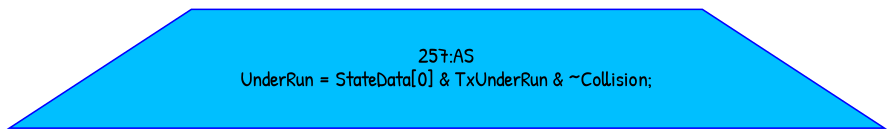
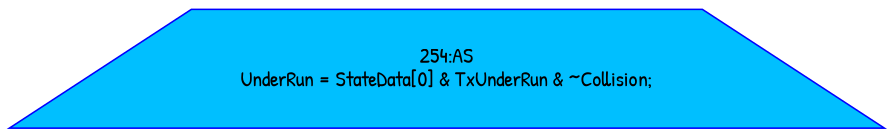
(447, 69) -> (447, 69)
